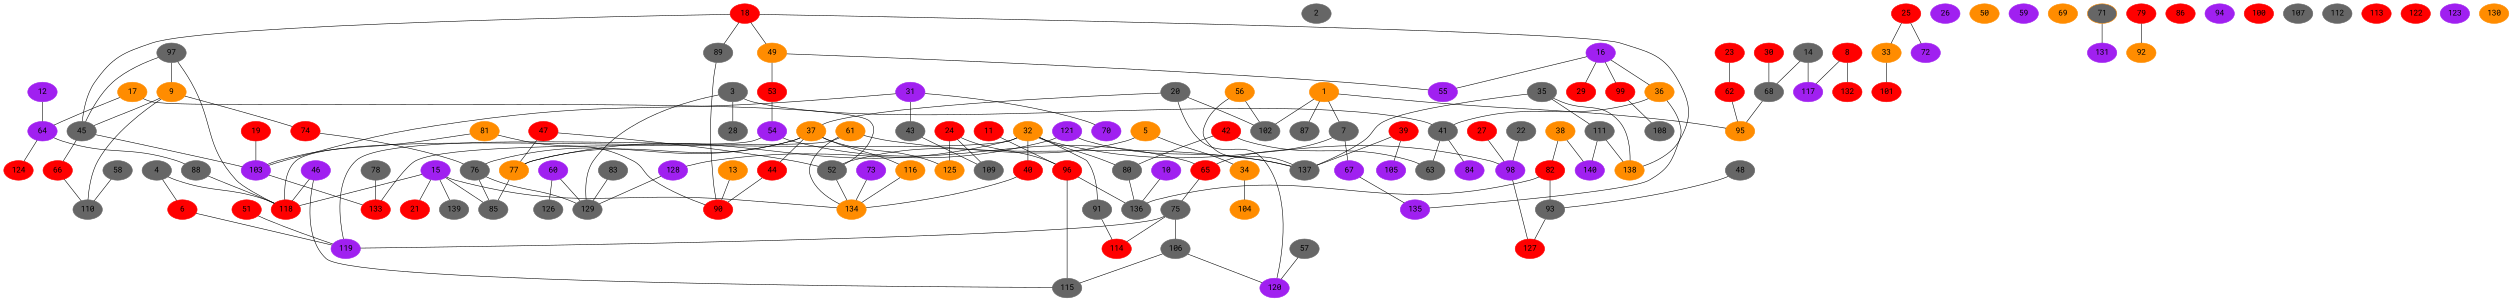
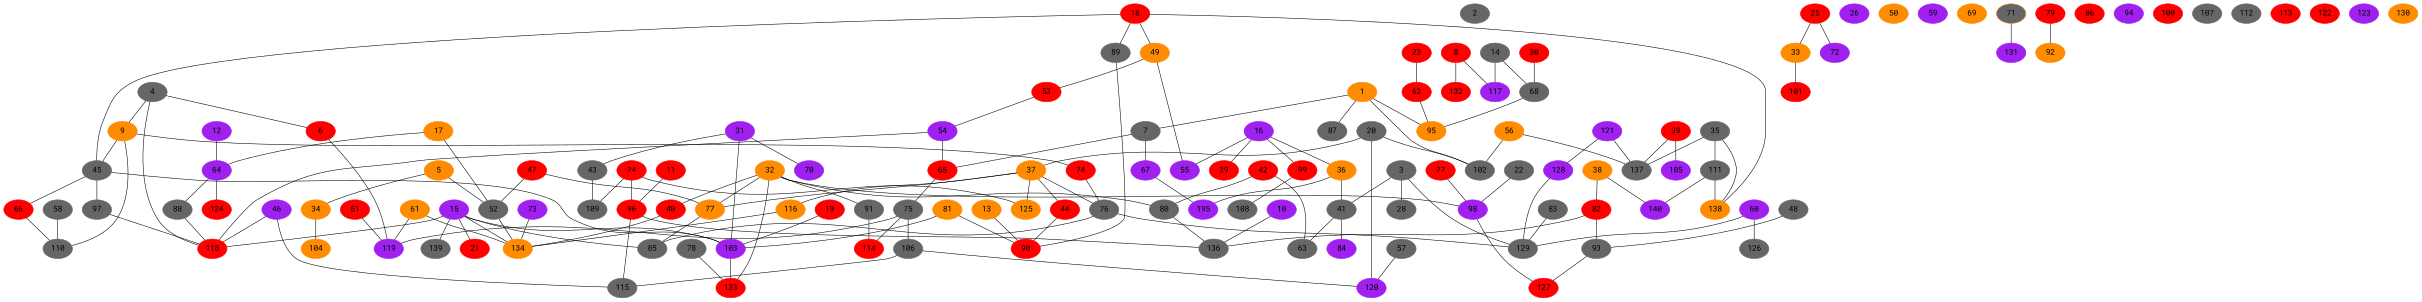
(172, 72) -> (137, 112)
(1077, 151) -> none
(1415, 210) -> (1203, 210)
none -> (554, 230)
